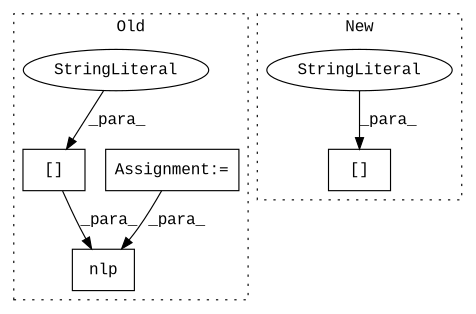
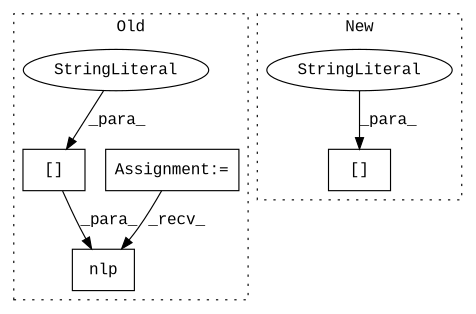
(177, 220) -> (177, 220)
